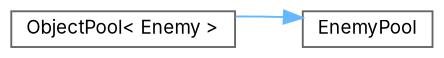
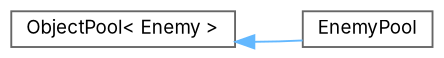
(260, 17) -> (279, 41)
